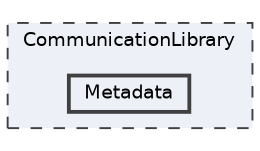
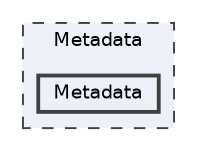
(130, 41) -> (98, 41)
